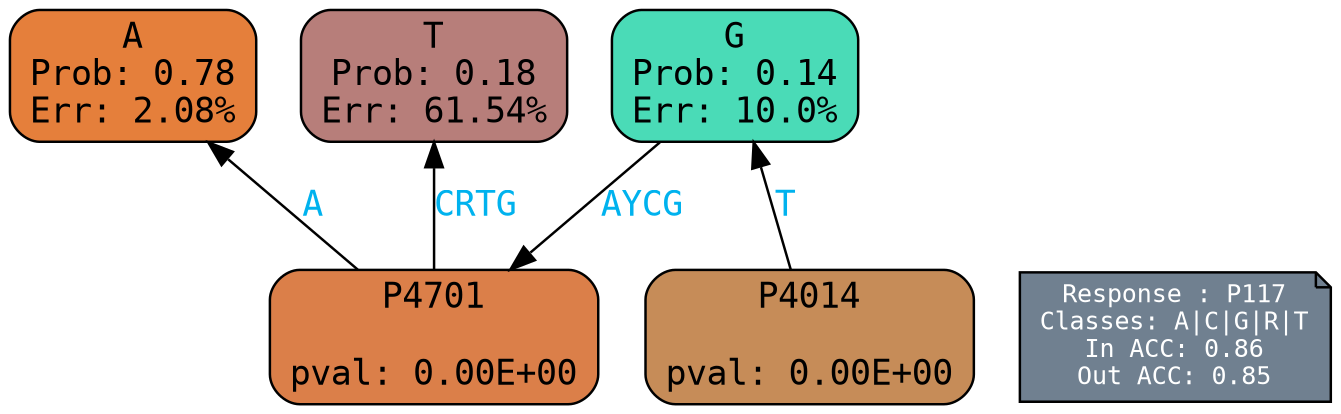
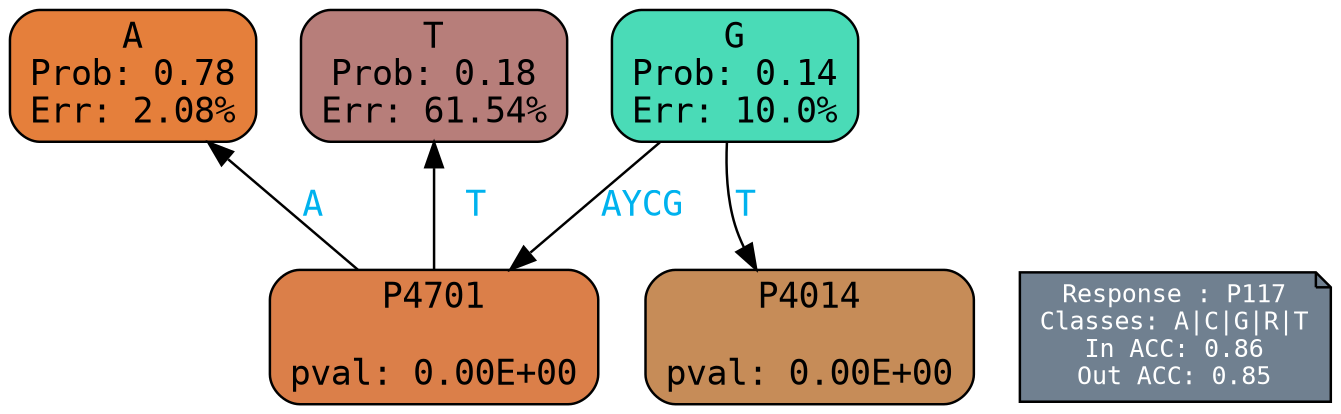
(476, 206) -> (476, 206)
(776, 218) -> (729, 196)
